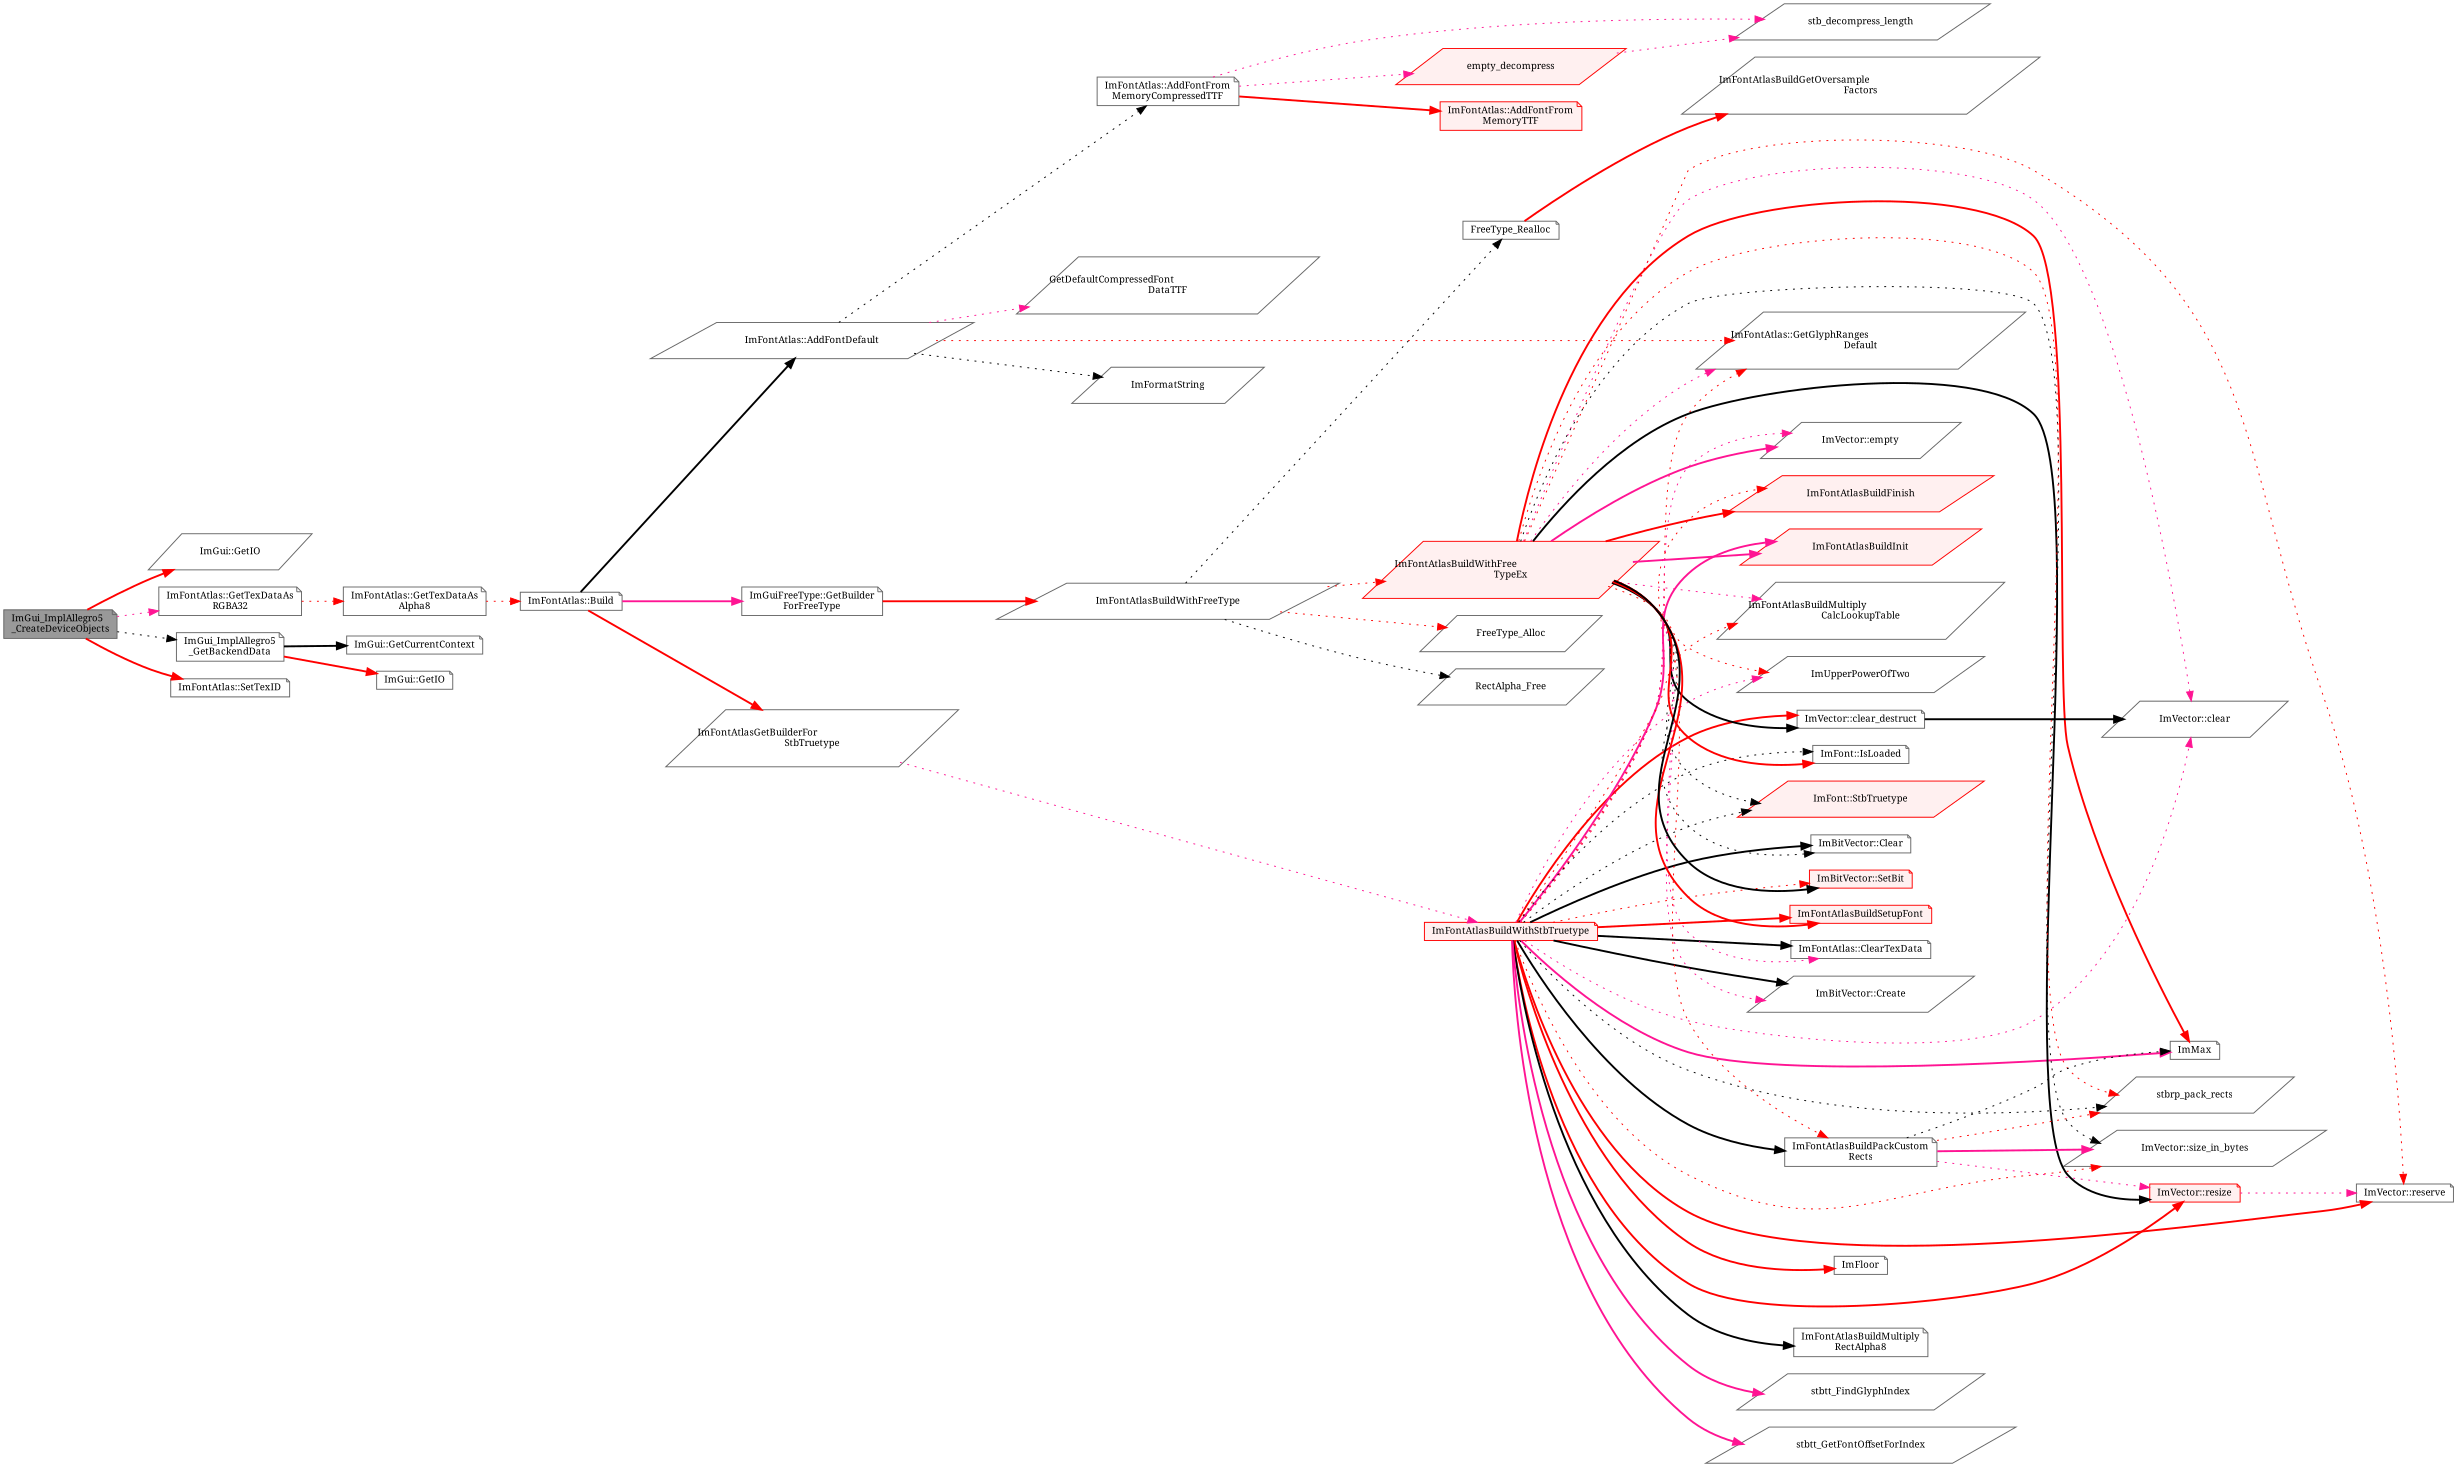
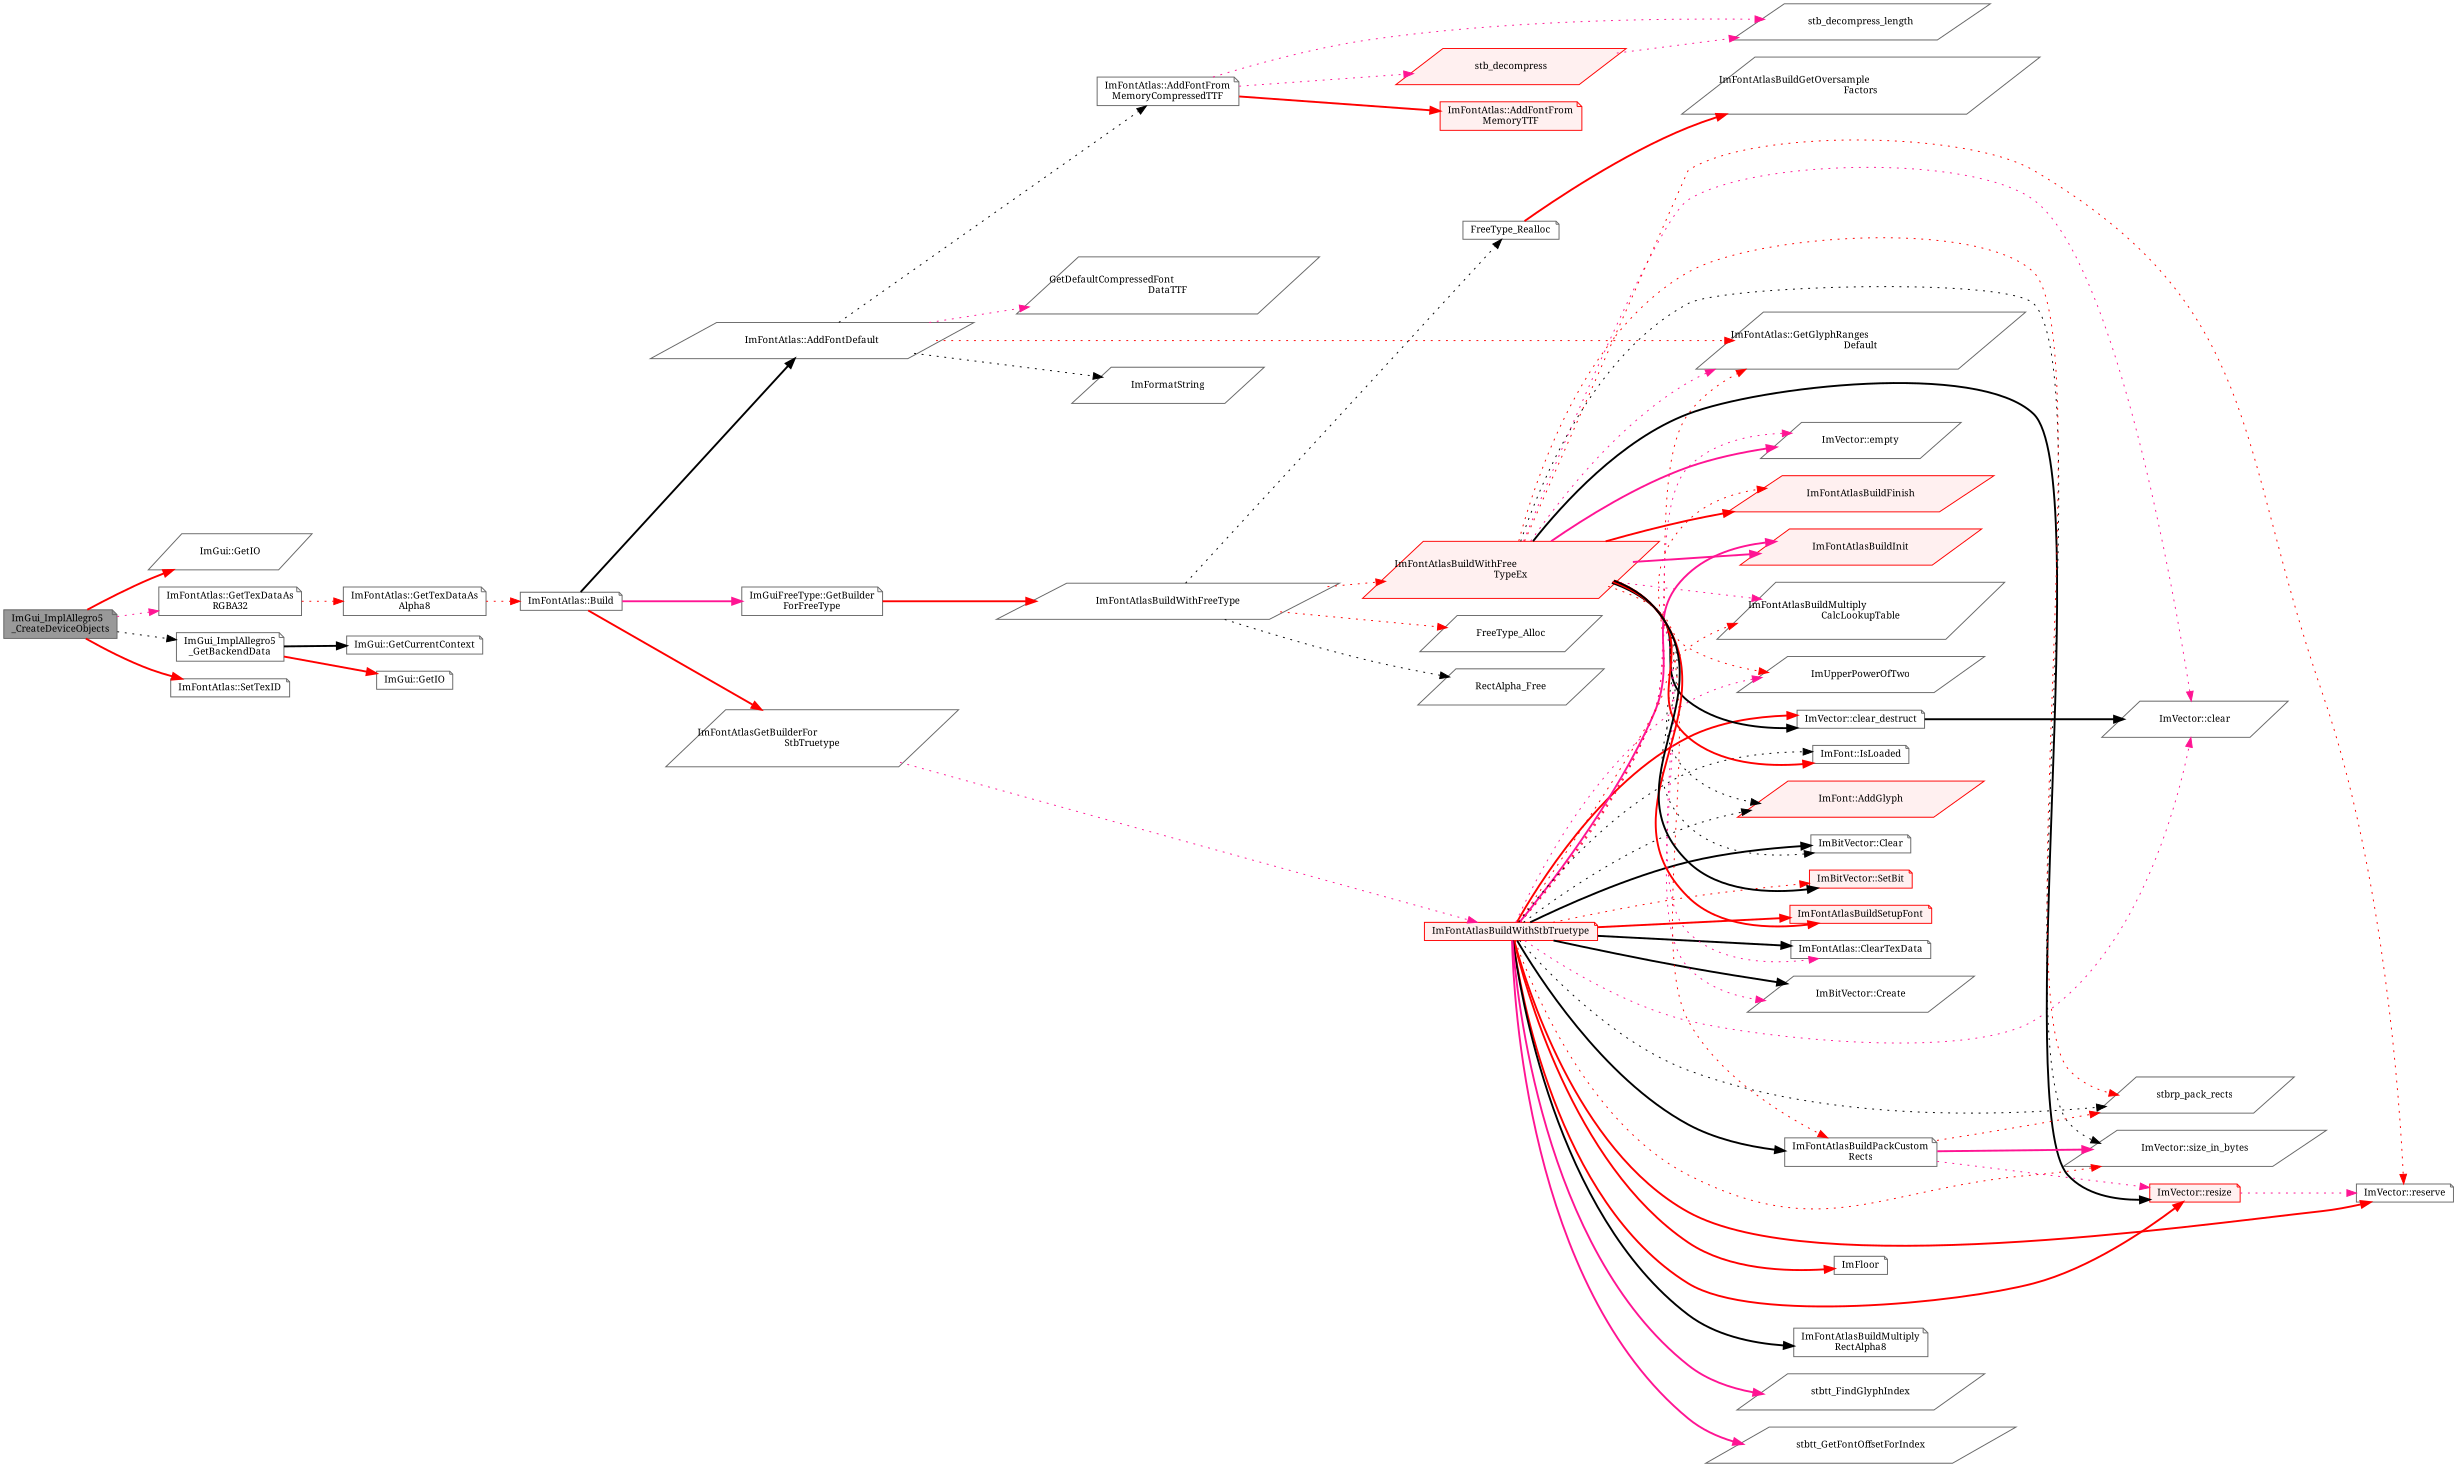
(1511, 67) -> (1511, 67)
(1861, 799) -> (1861, 799)
(2195, 1050) -> none
